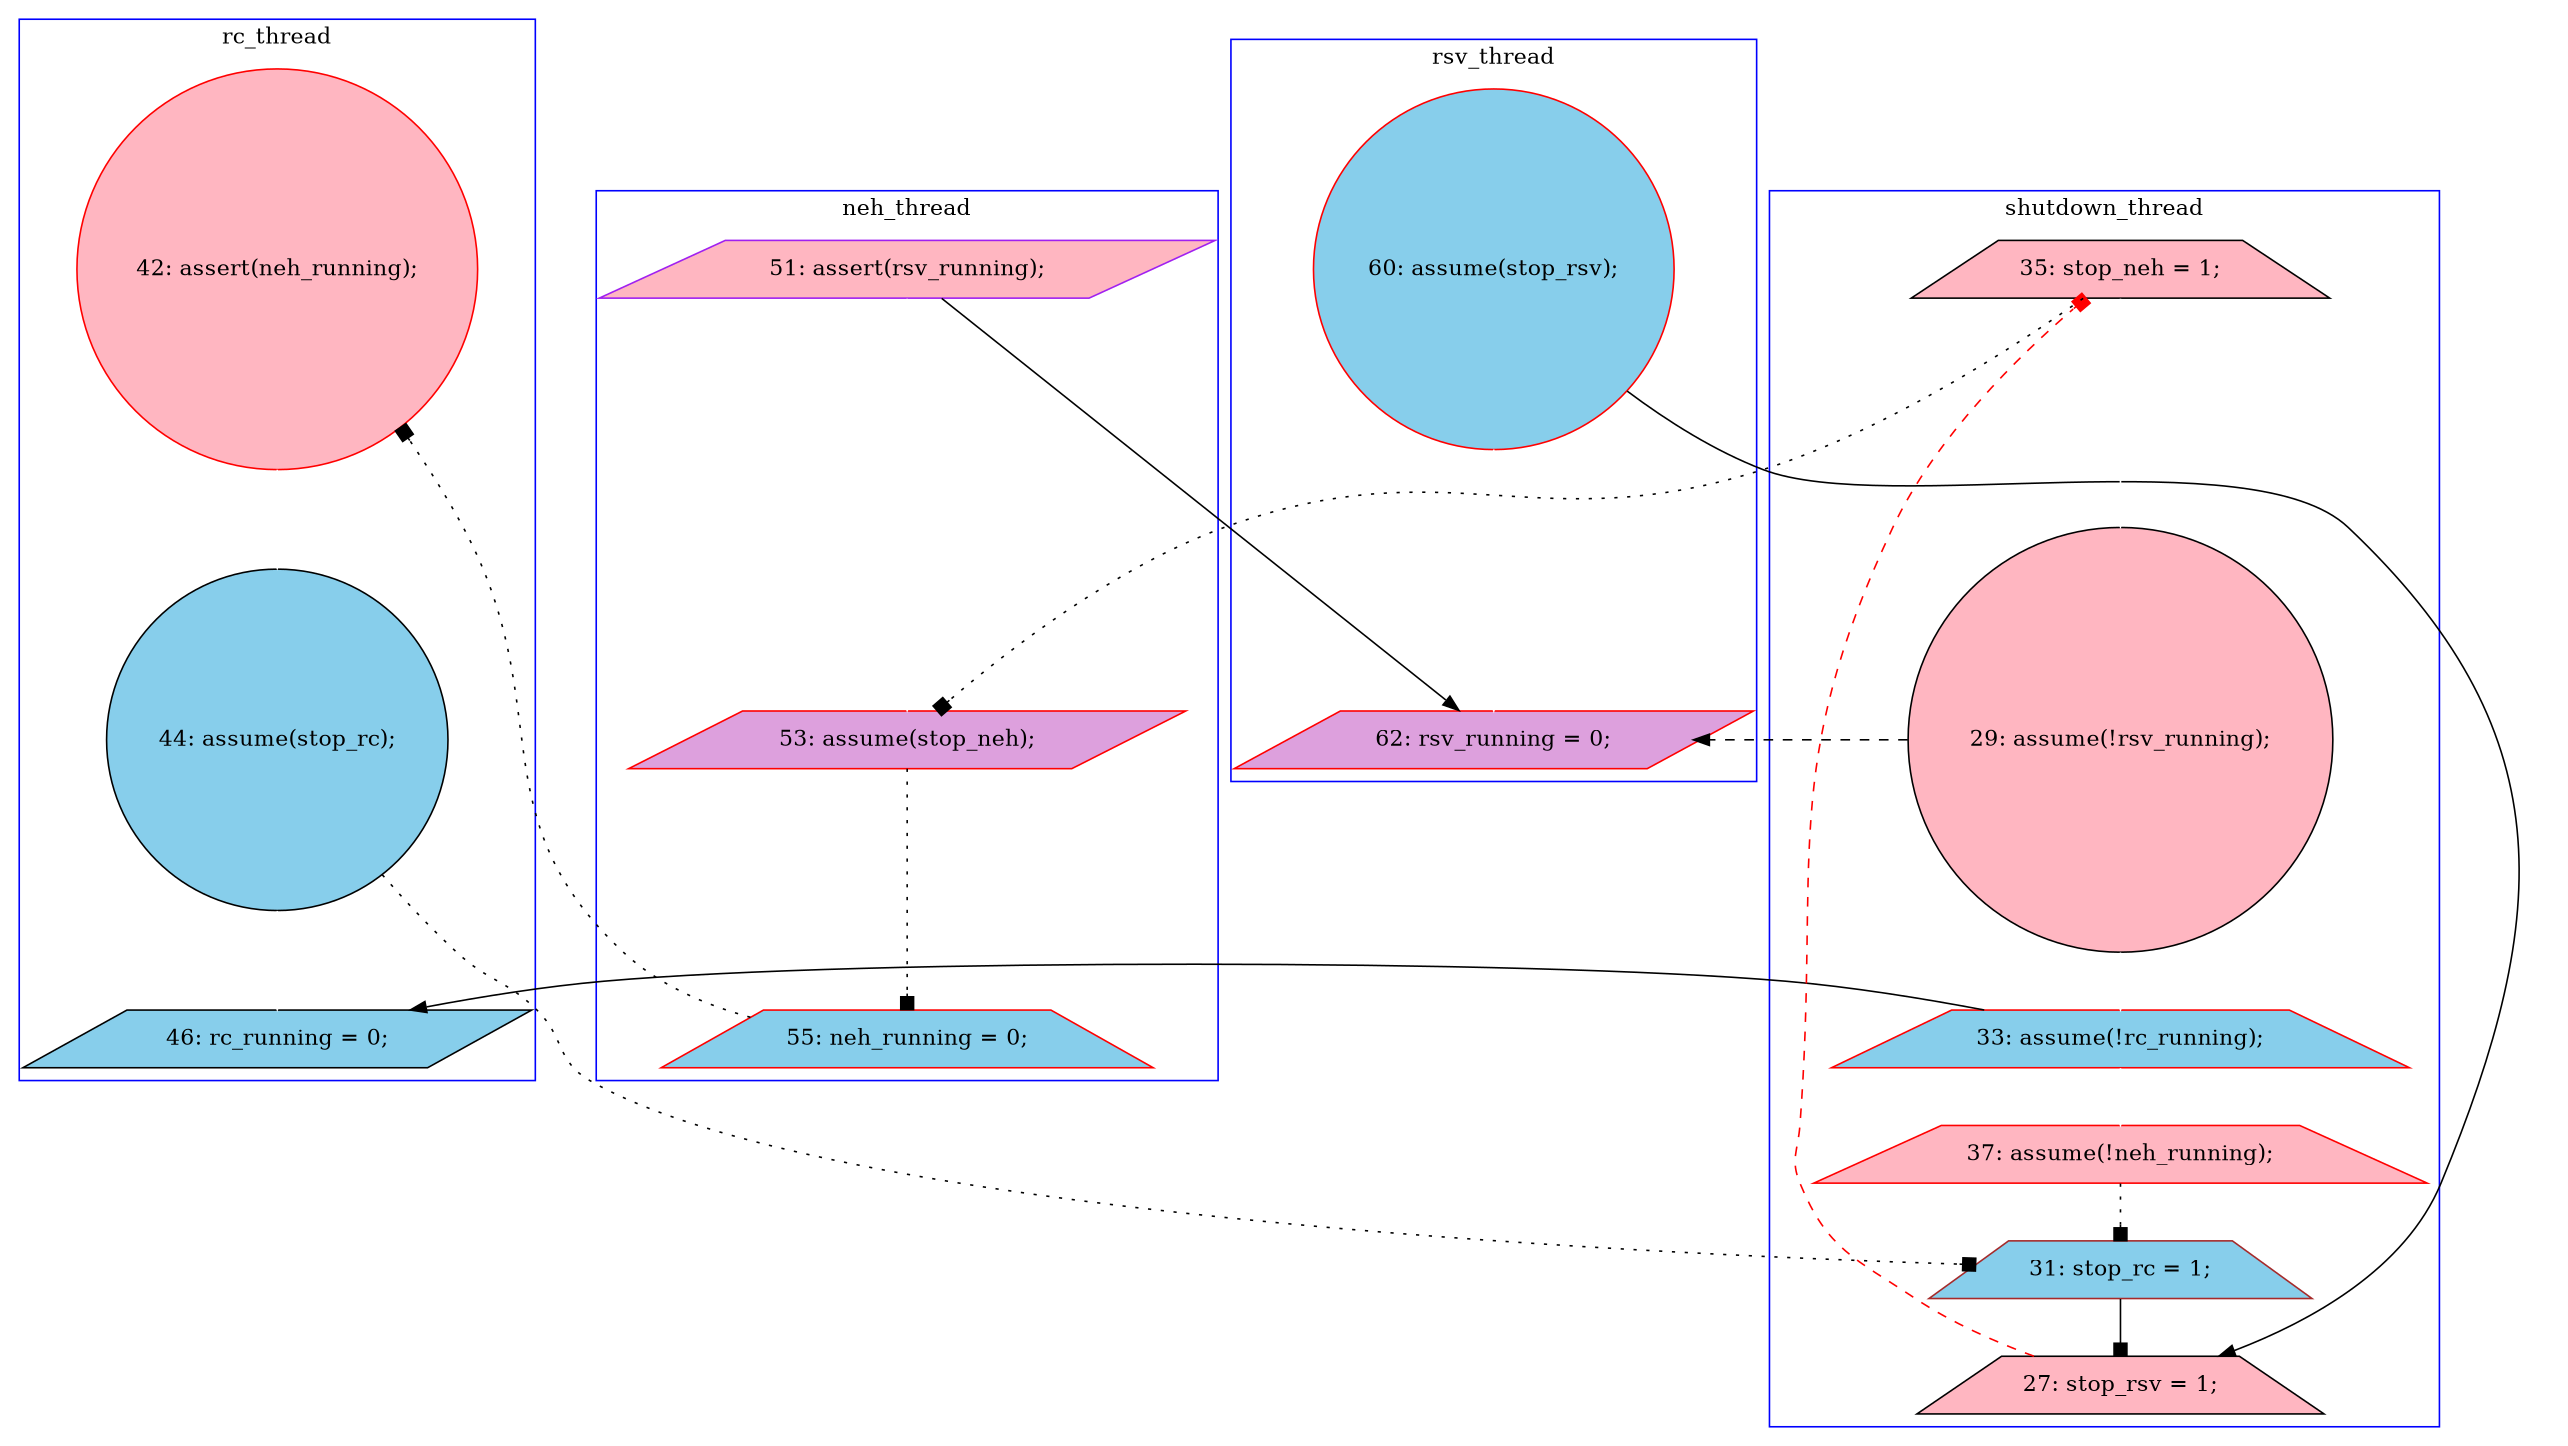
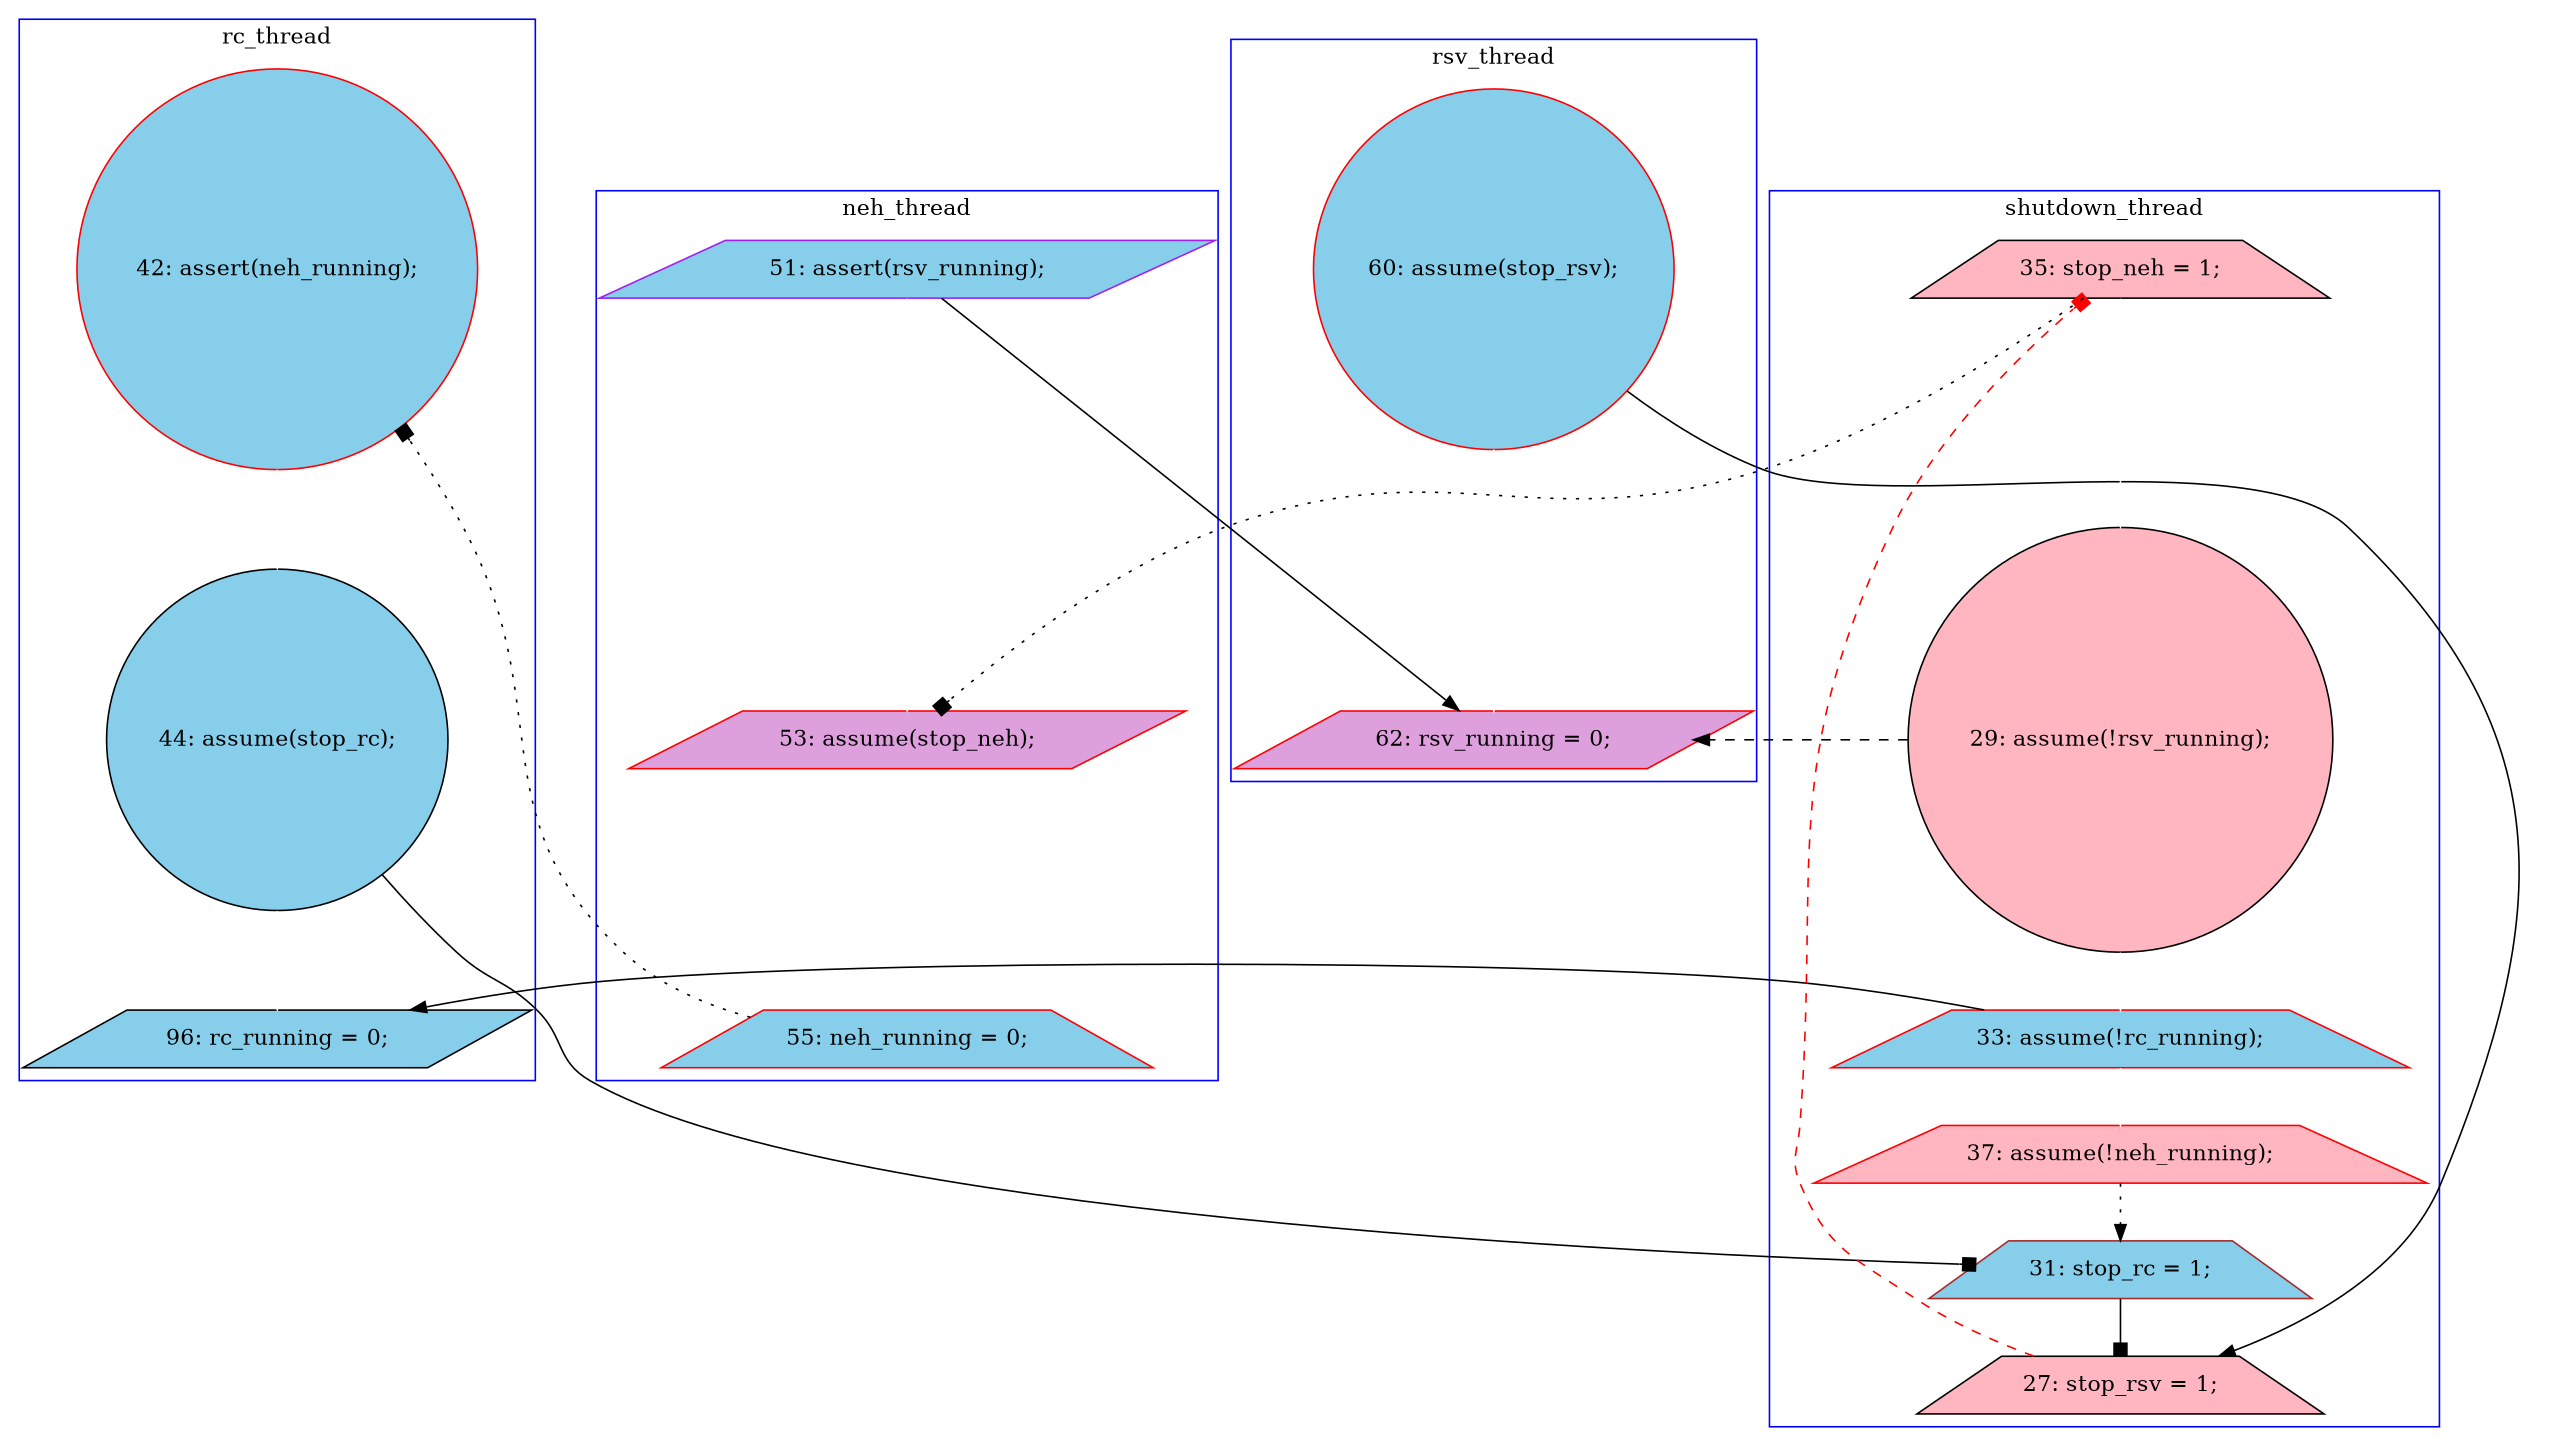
(277, 269) -> (277, 269)
(907, 269) -> (907, 269)
(907, 881) -> none
(277, 1039) -> (277, 1039)
(2120, 1204) -> (2120, 1204)
(1119, 1205) -> (1119, 1205)
